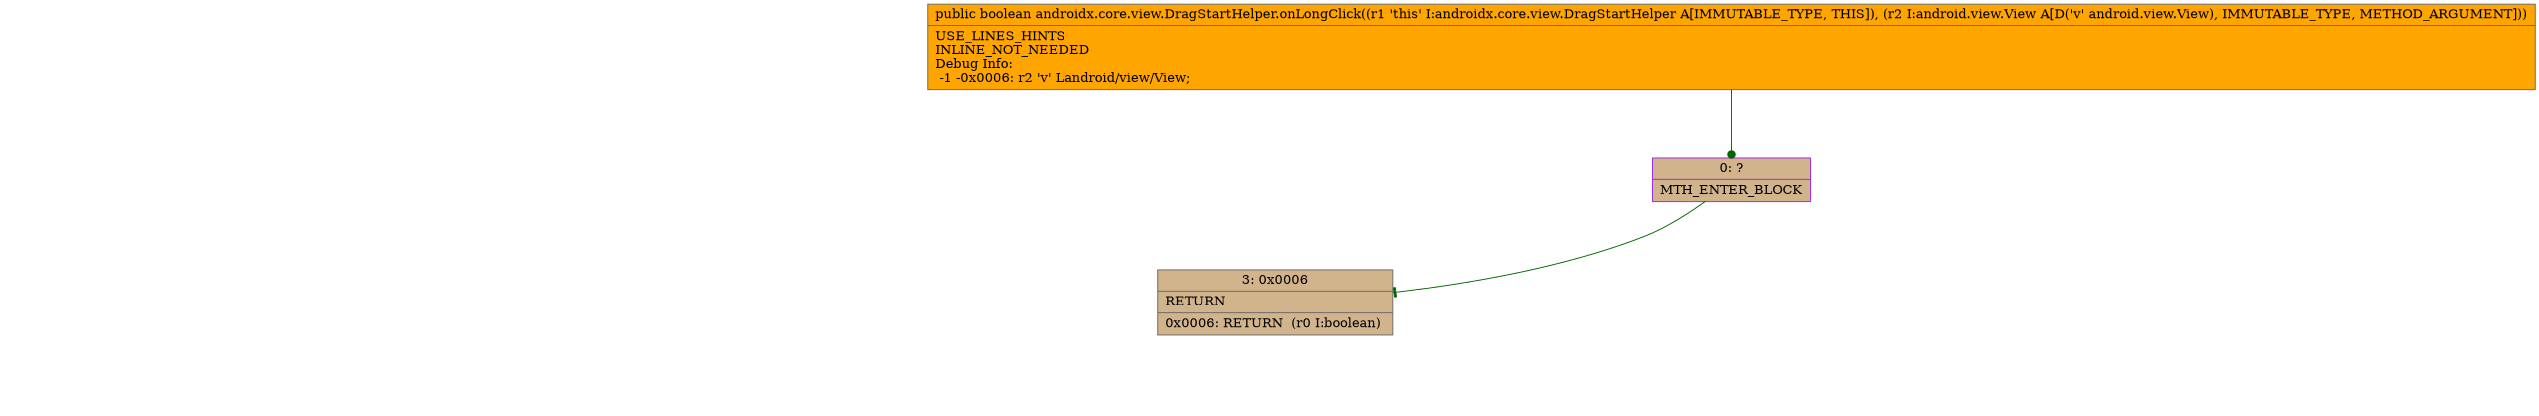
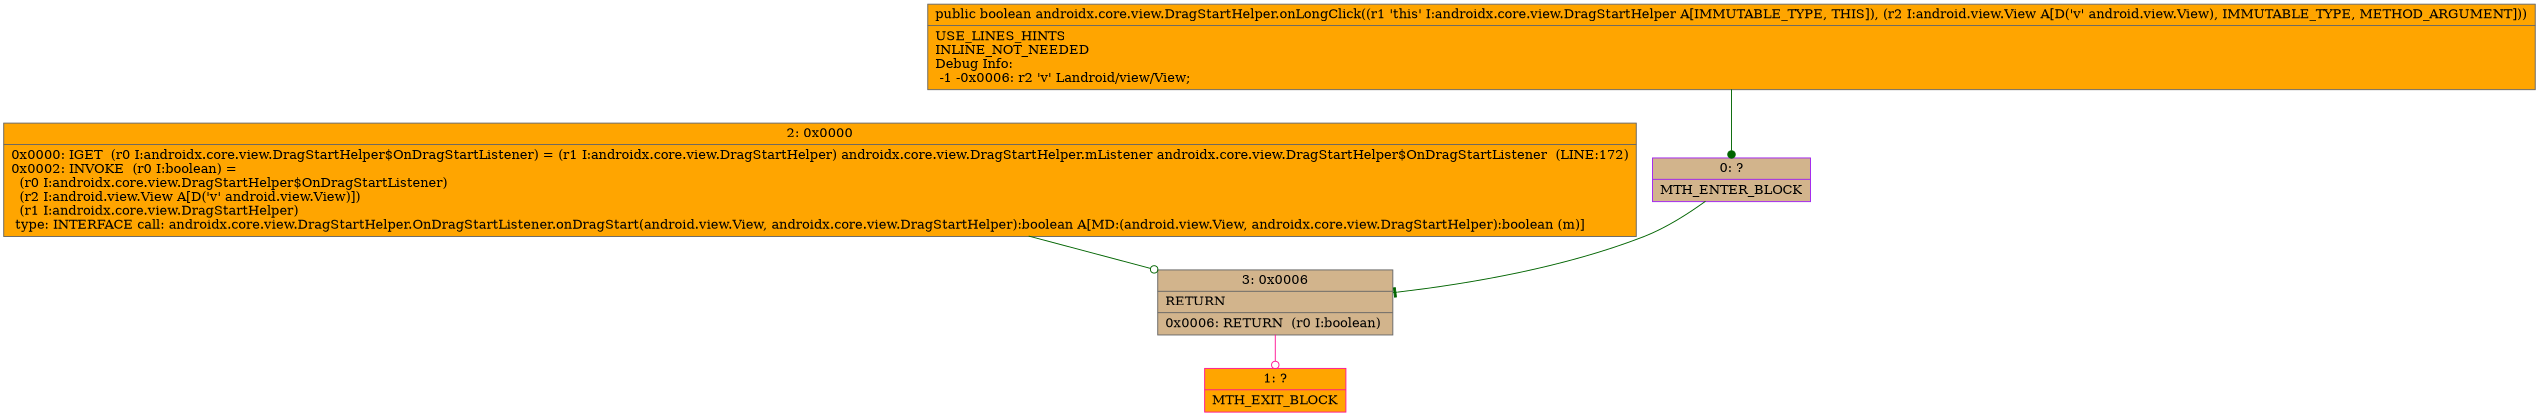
none -> (820, 180)
none -> (1275, 390)
